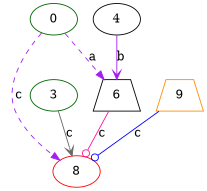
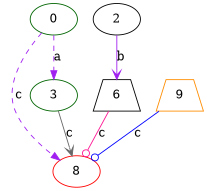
(117, 19) -> (117, 19)
(82, 53) -> (54, 53)
